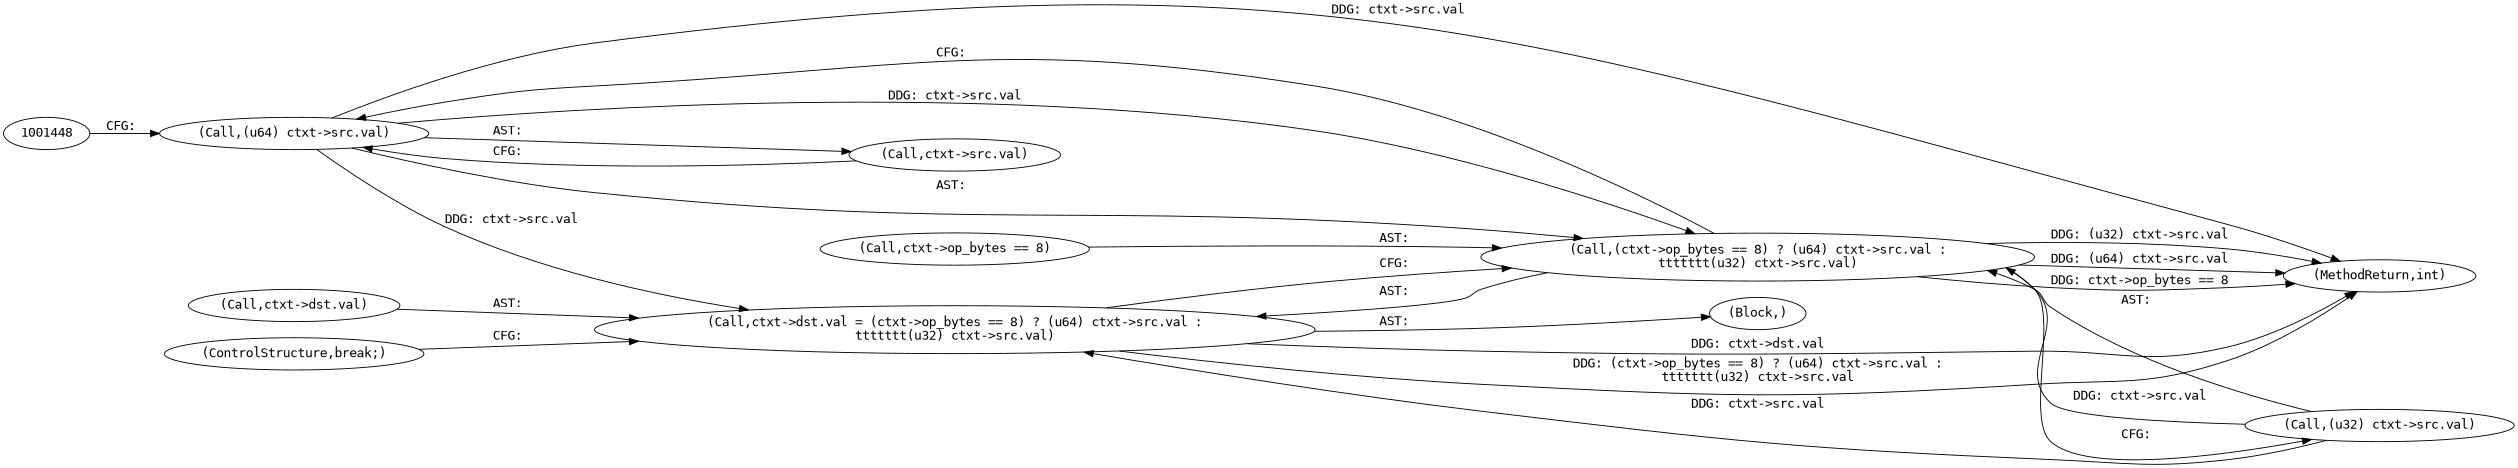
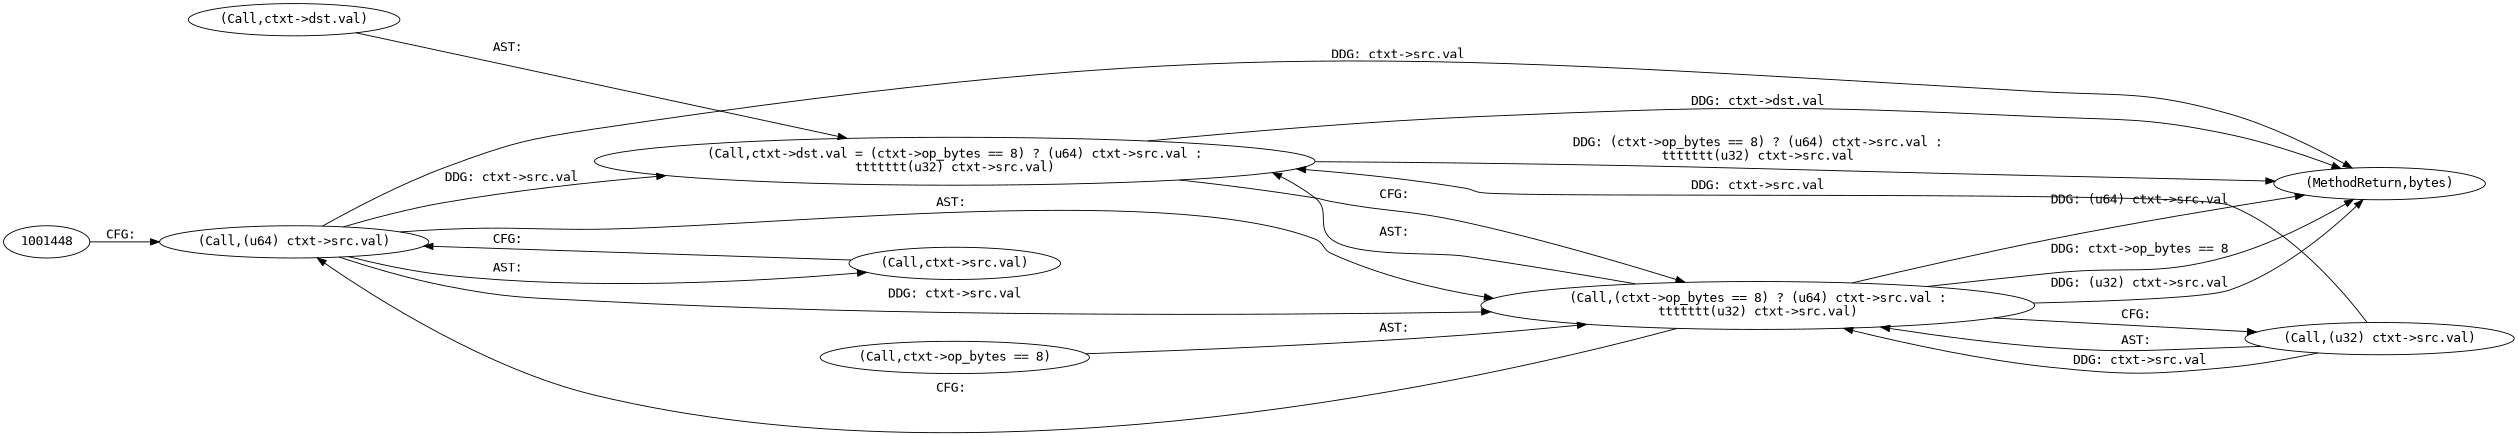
(2380, 276) -> (2380, 184)
(1758, 314) -> none
(294, 354) -> none
